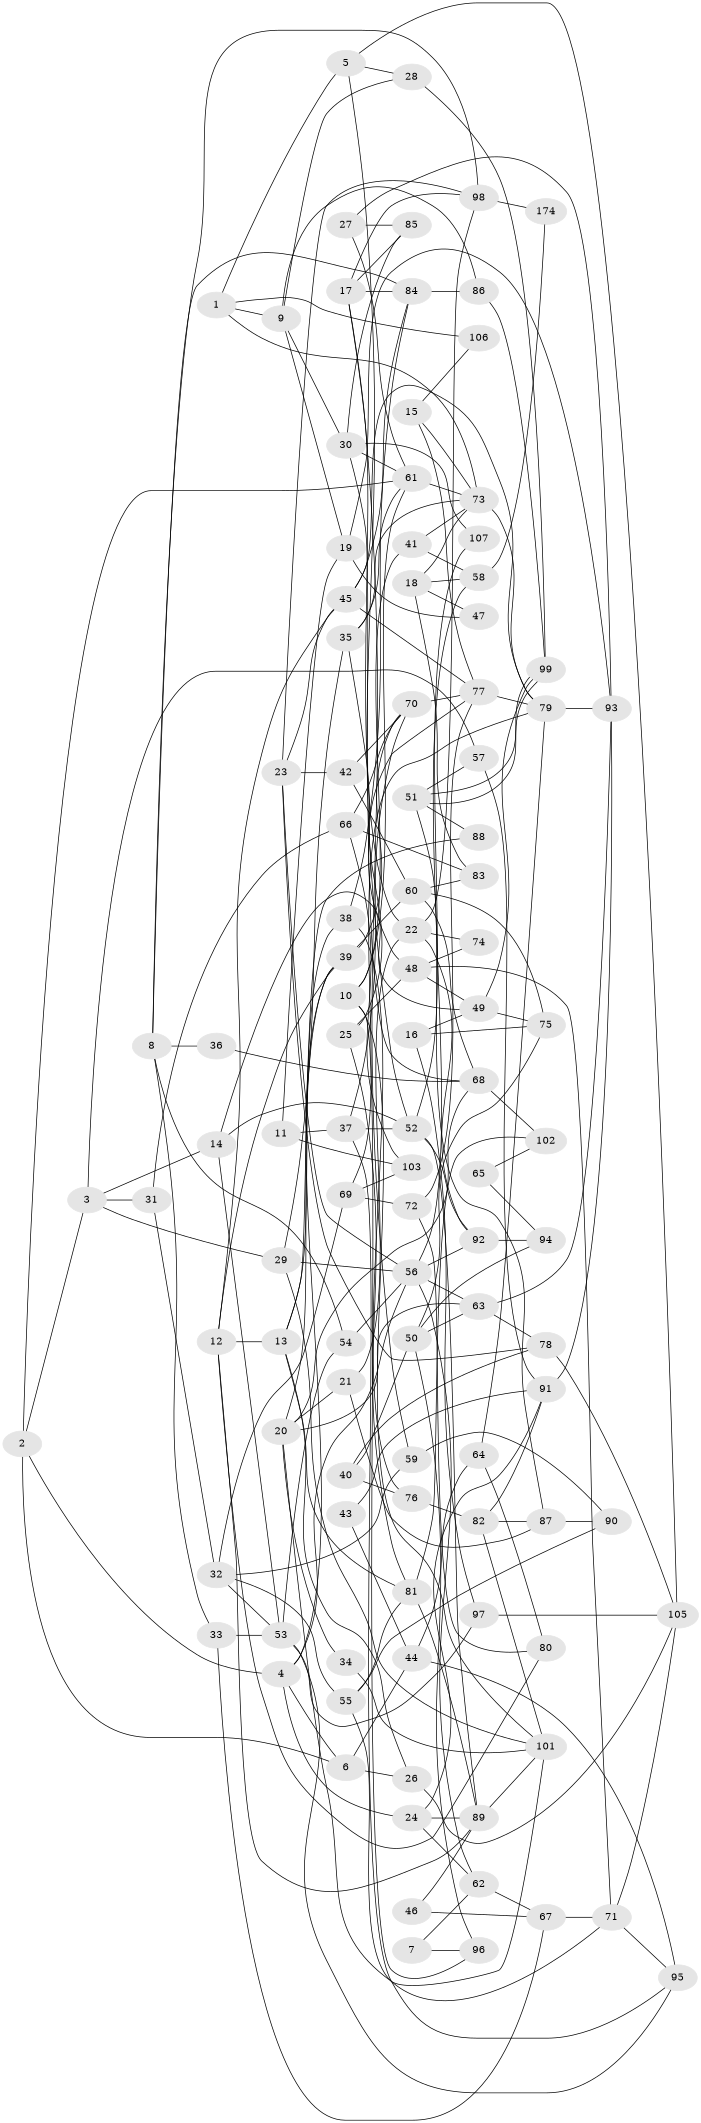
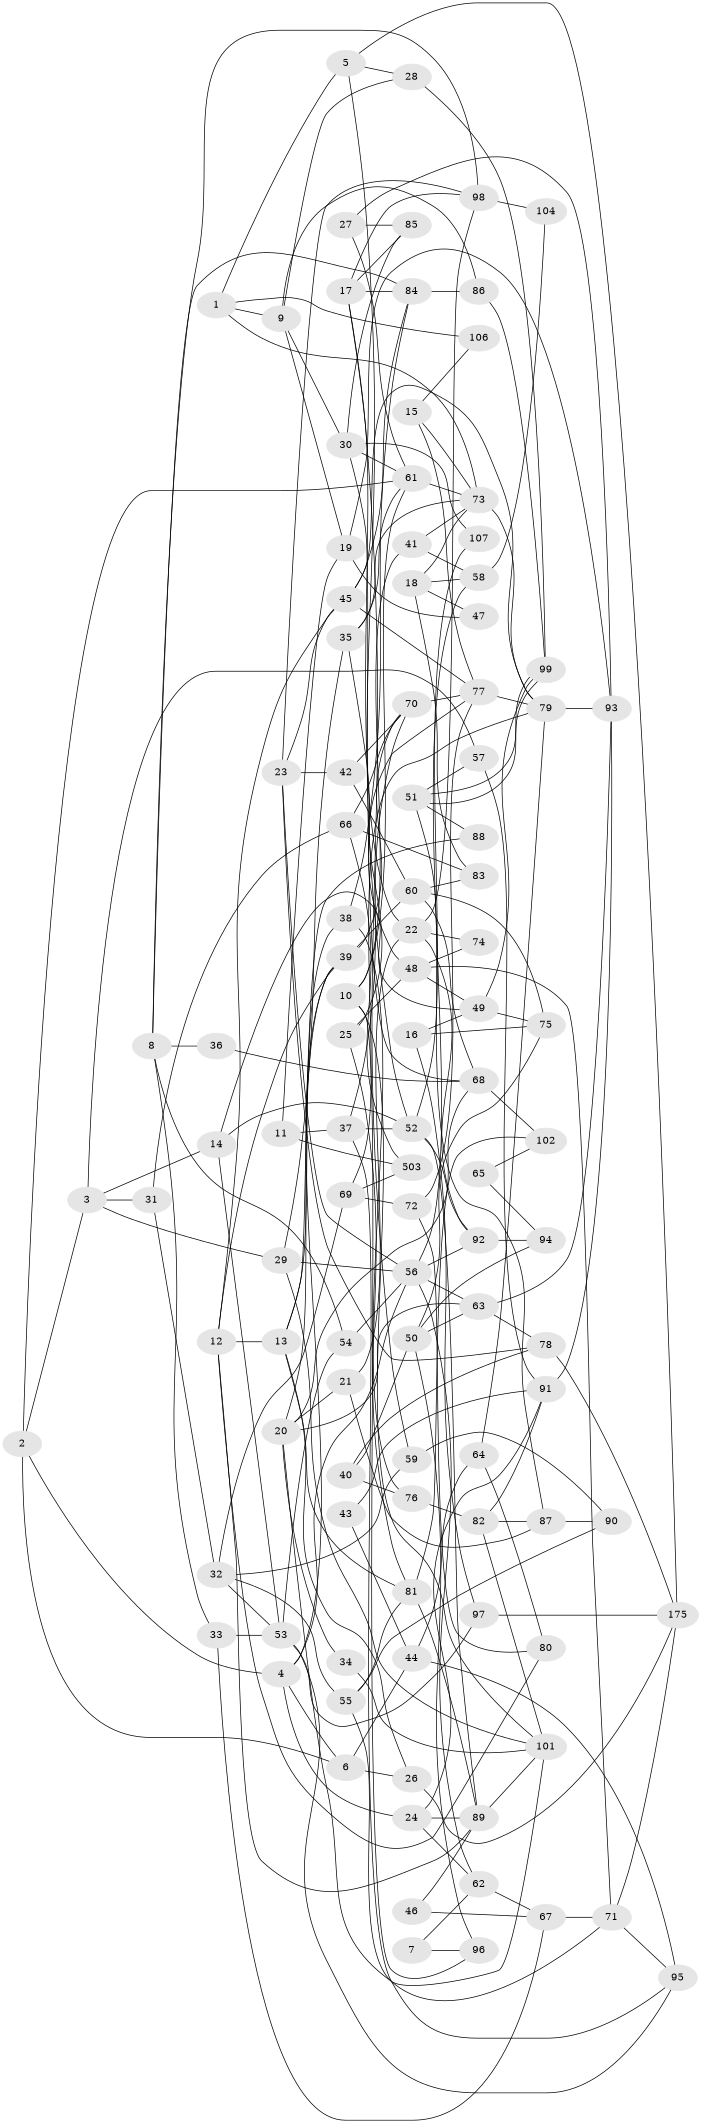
(546, 212) -> (546, 212)
(412, 1168) -> (412, 1168)
(678, 1615) -> (678, 1615)
